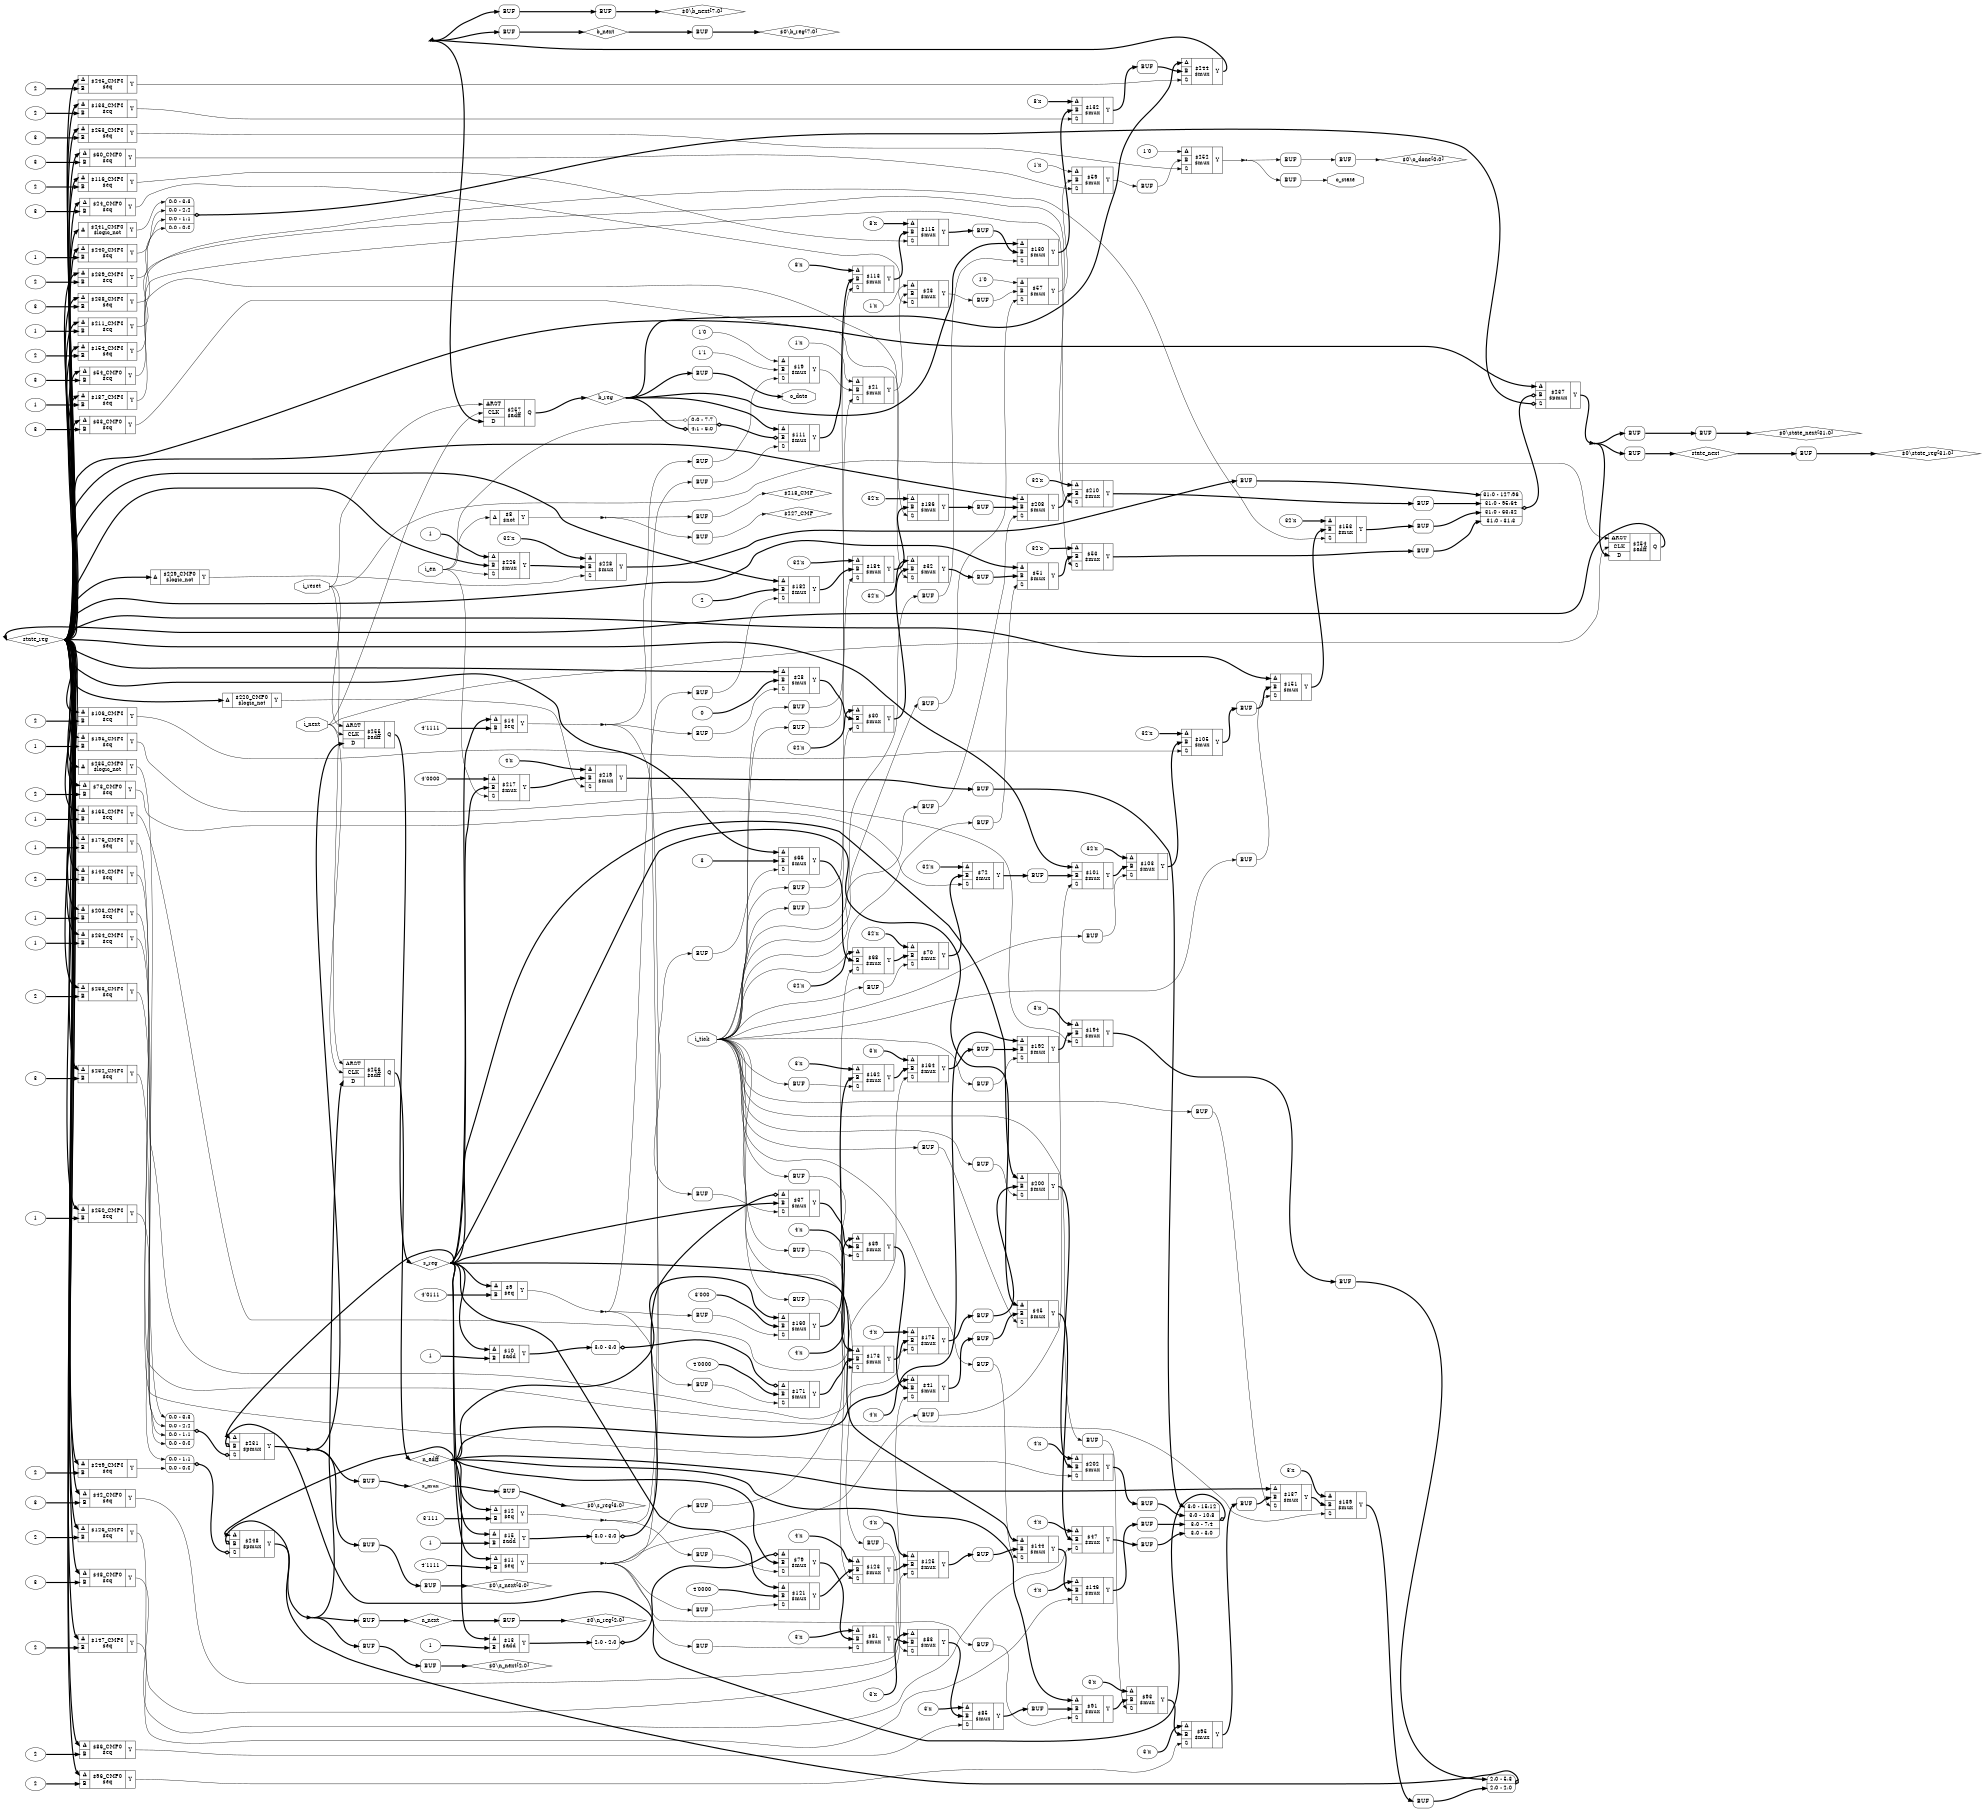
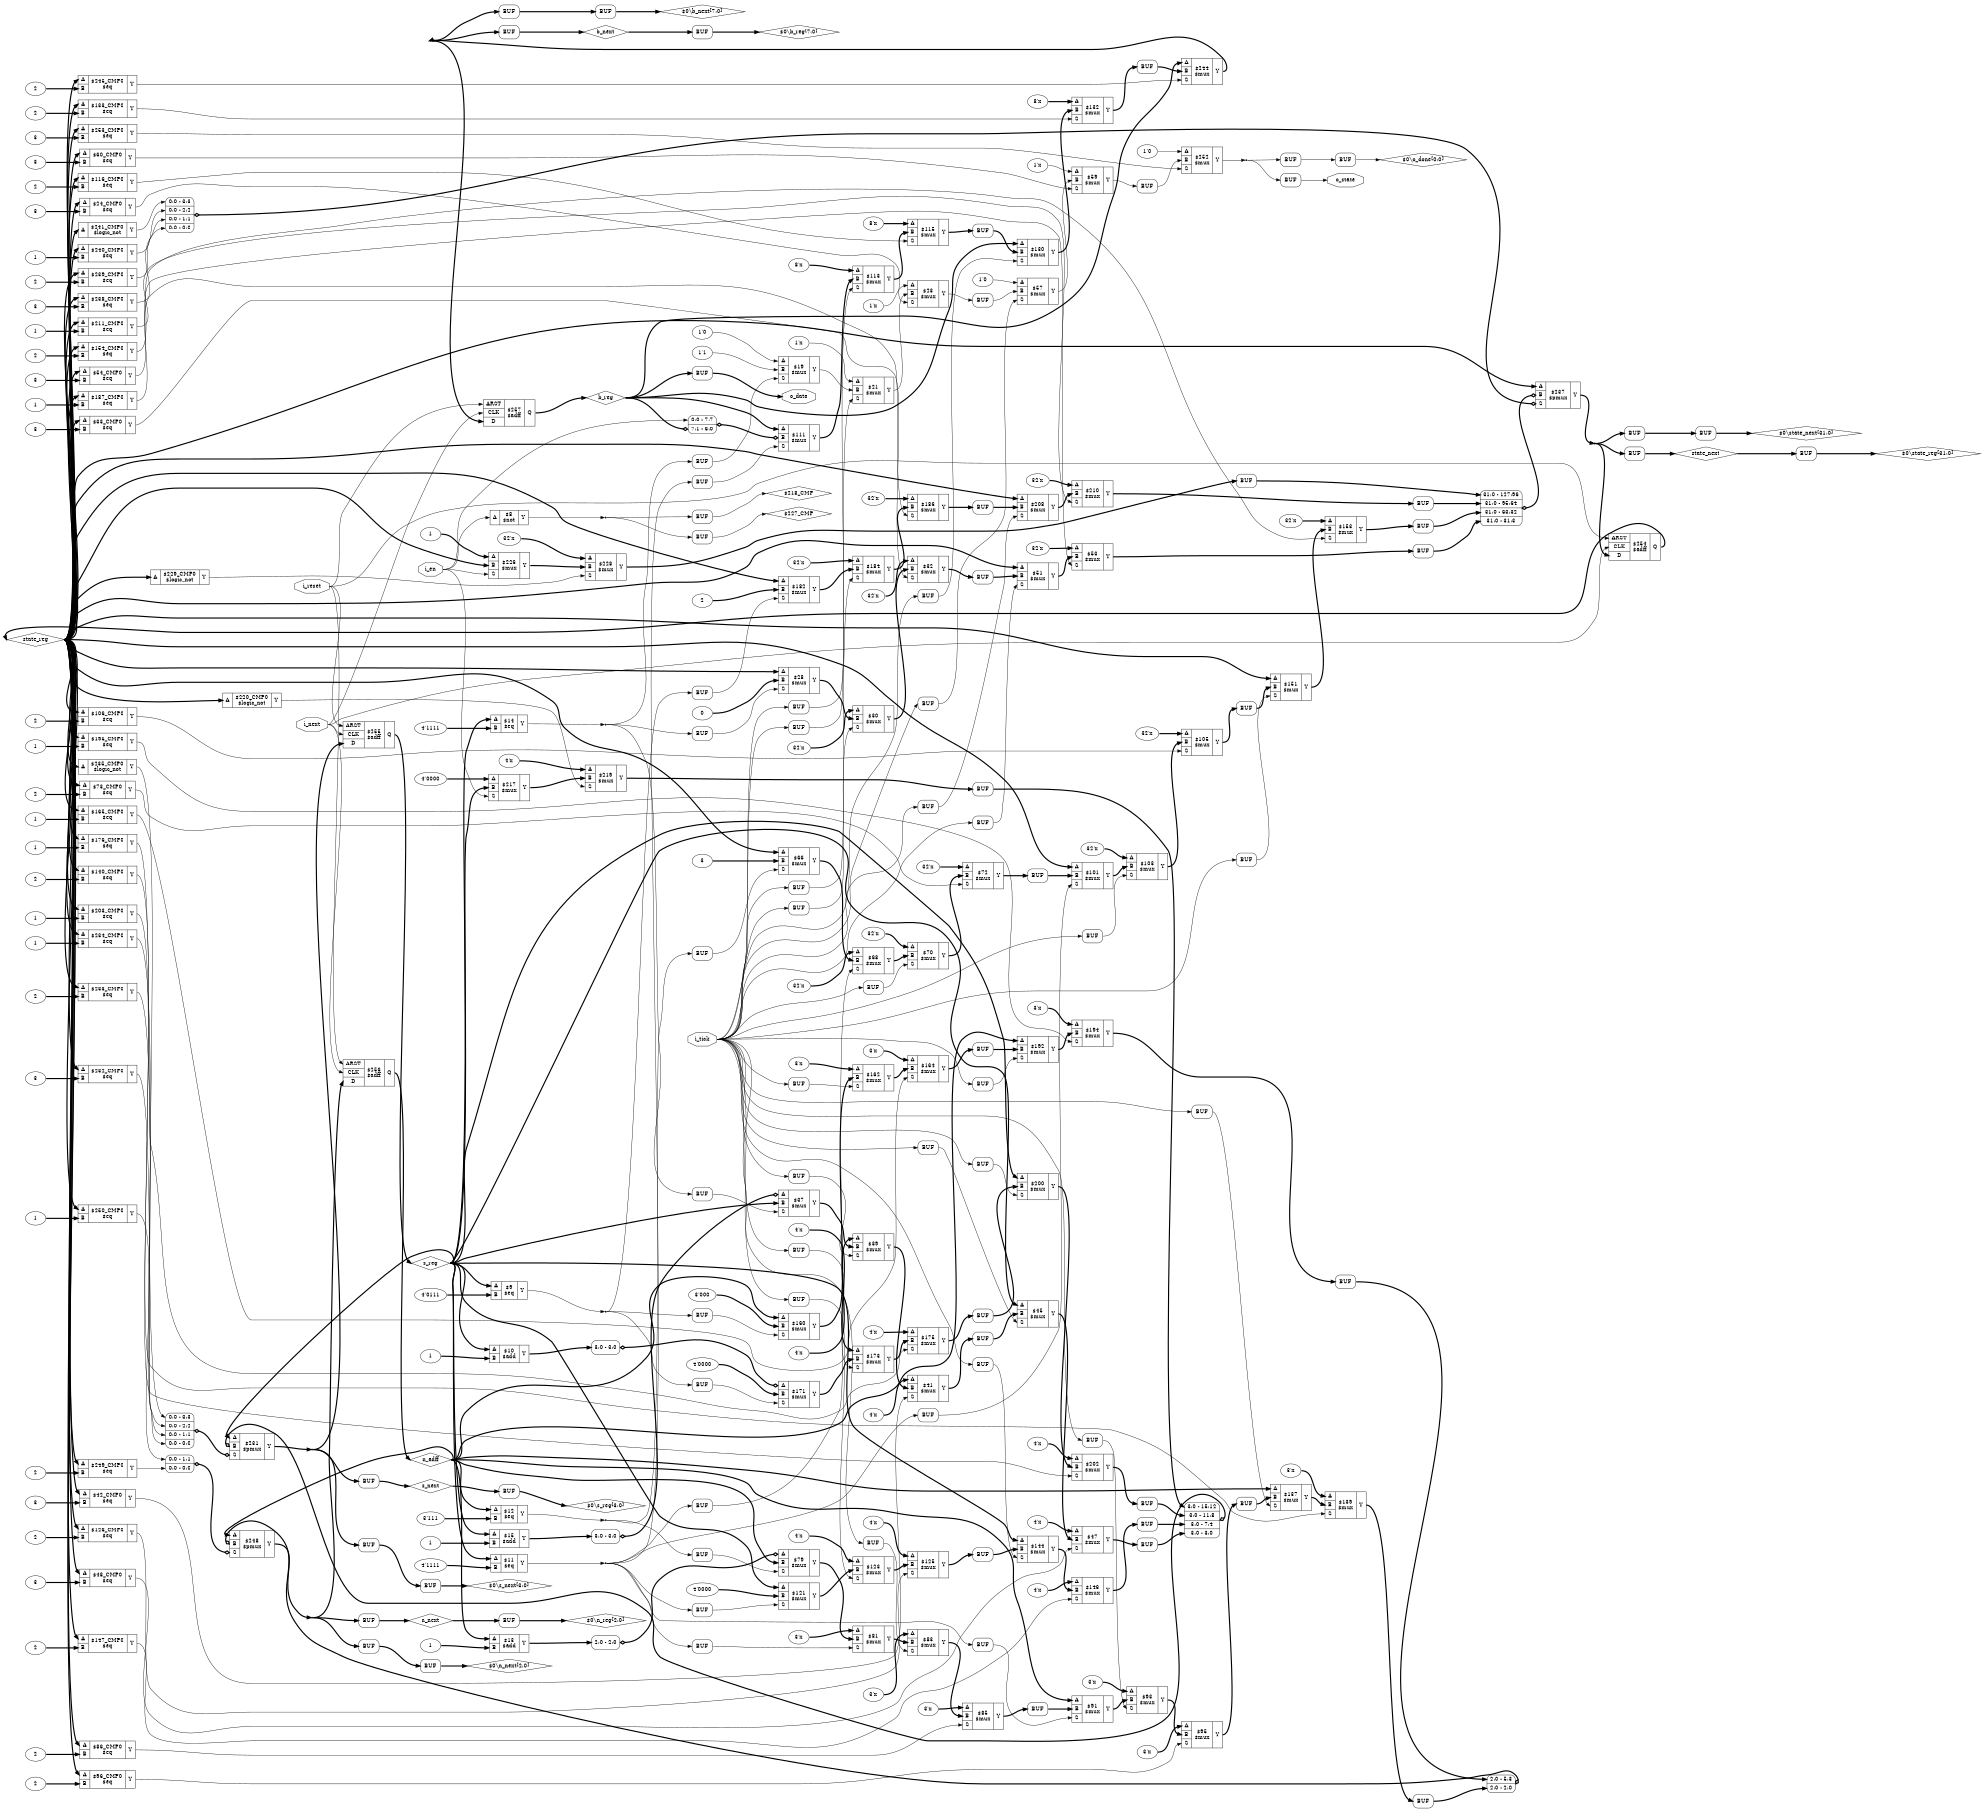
(702, 429) -> (702, 429)
(531, 452) -> (531, 452)
(431, 1486) -> (431, 1486)
(1202, 1515) -> (1202, 1515)
